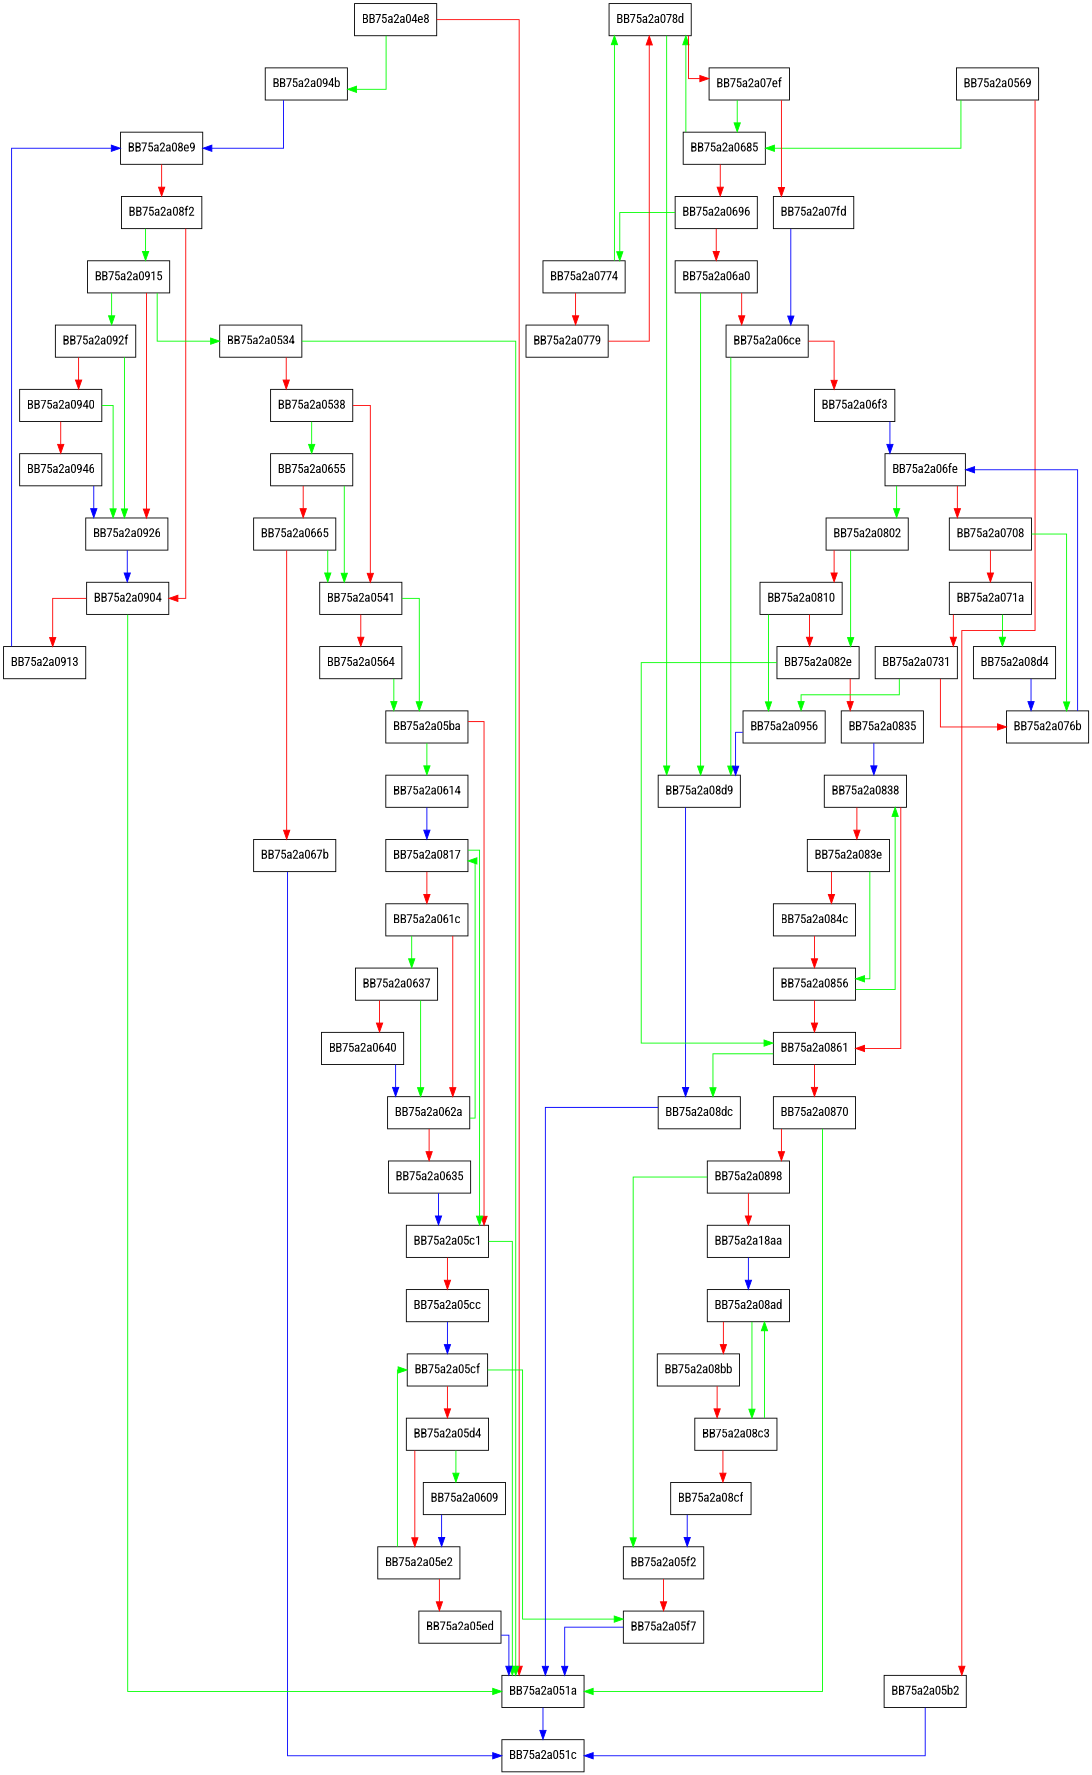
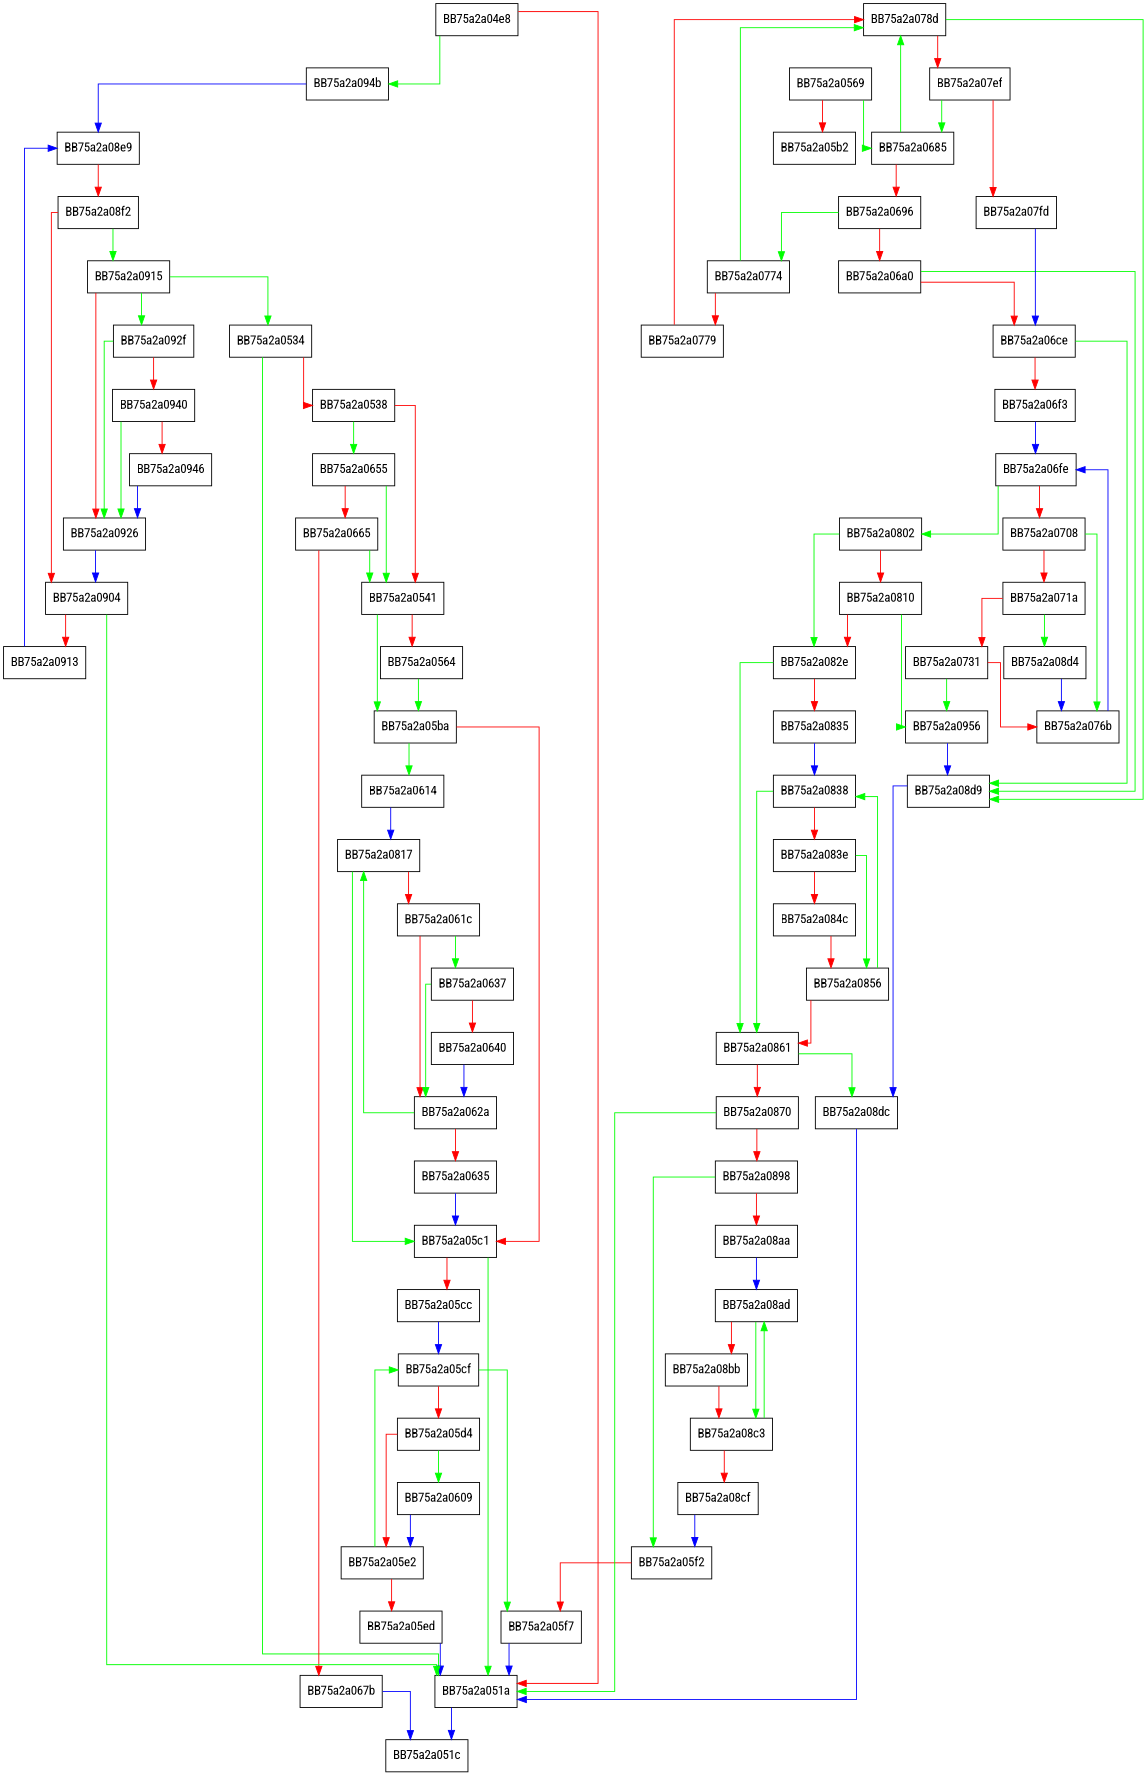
(901, 946) -> (757, 899)
(748, 1241) -> (756, 1241)
(783, 1756) -> none
